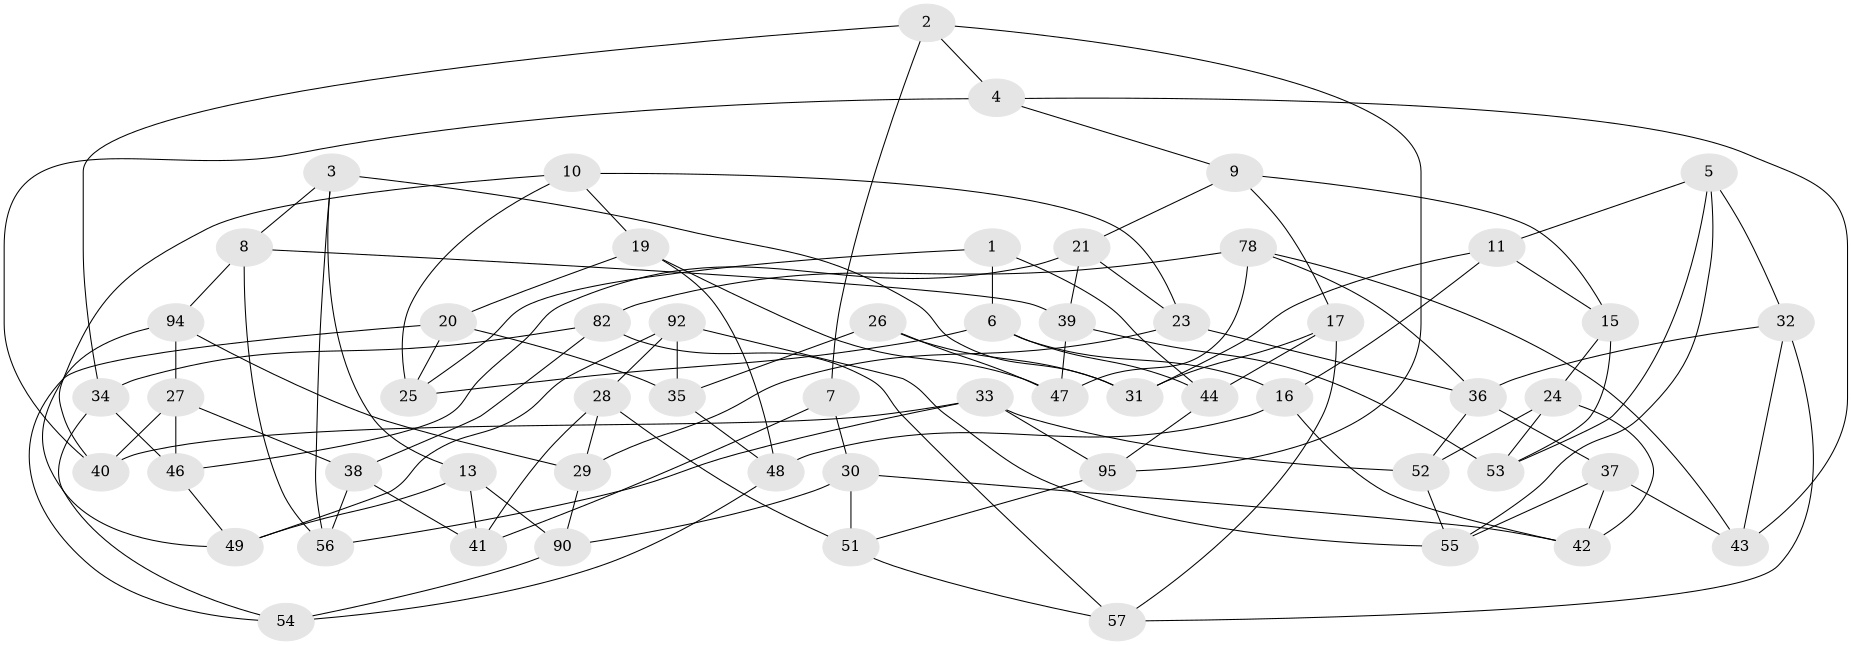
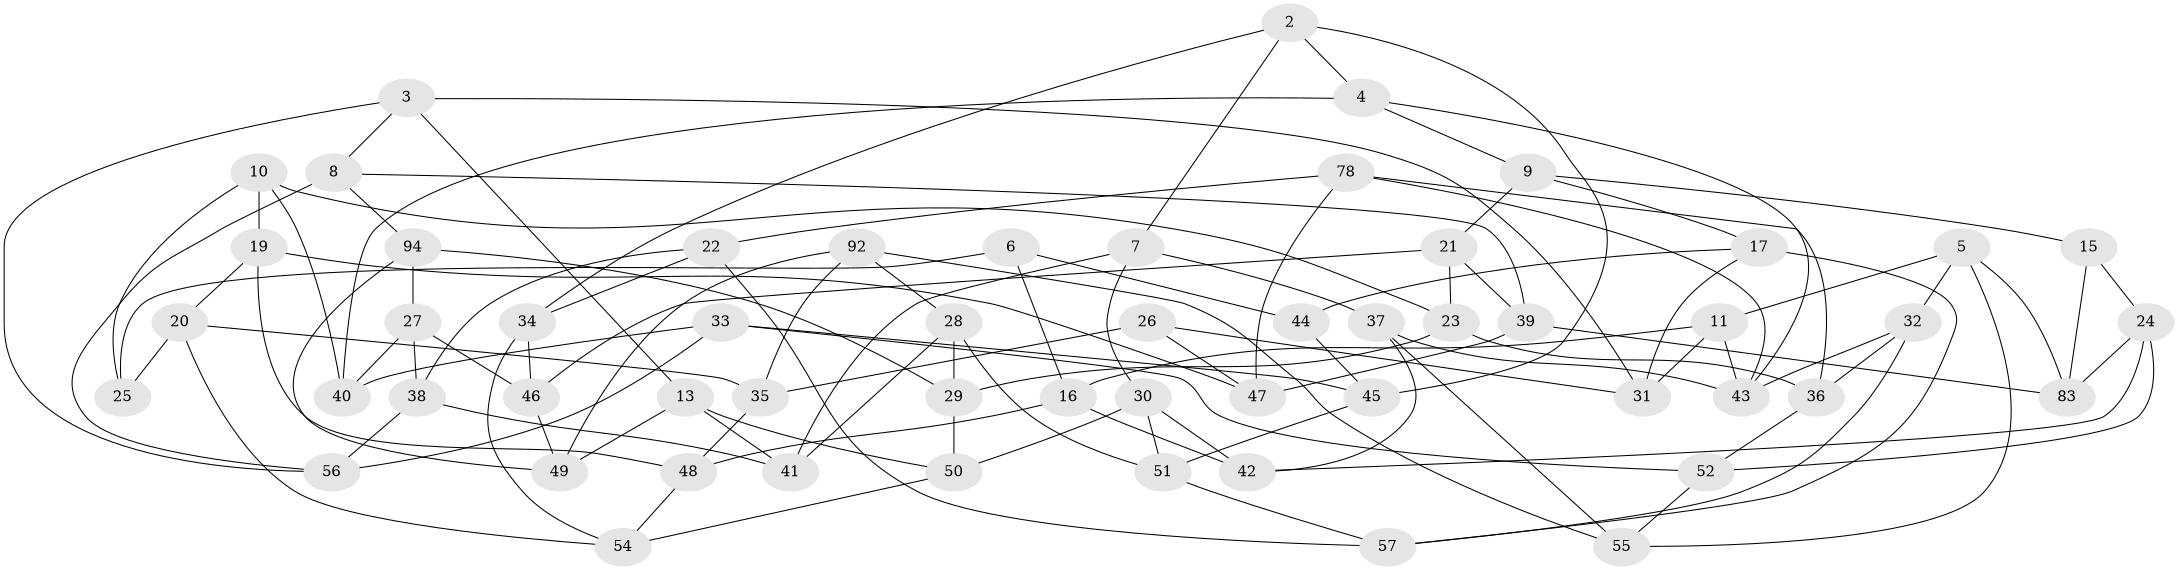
(992, 248) -> none
(1554, 285) -> (1731, 360)
(602, 322) -> (712, 248)
(1544, 435) -> (1260, 279)
(1108, 472) -> (1372, 397)
(1496, 472) -> (2067, 397)
(563, 547) -> (954, 472)
